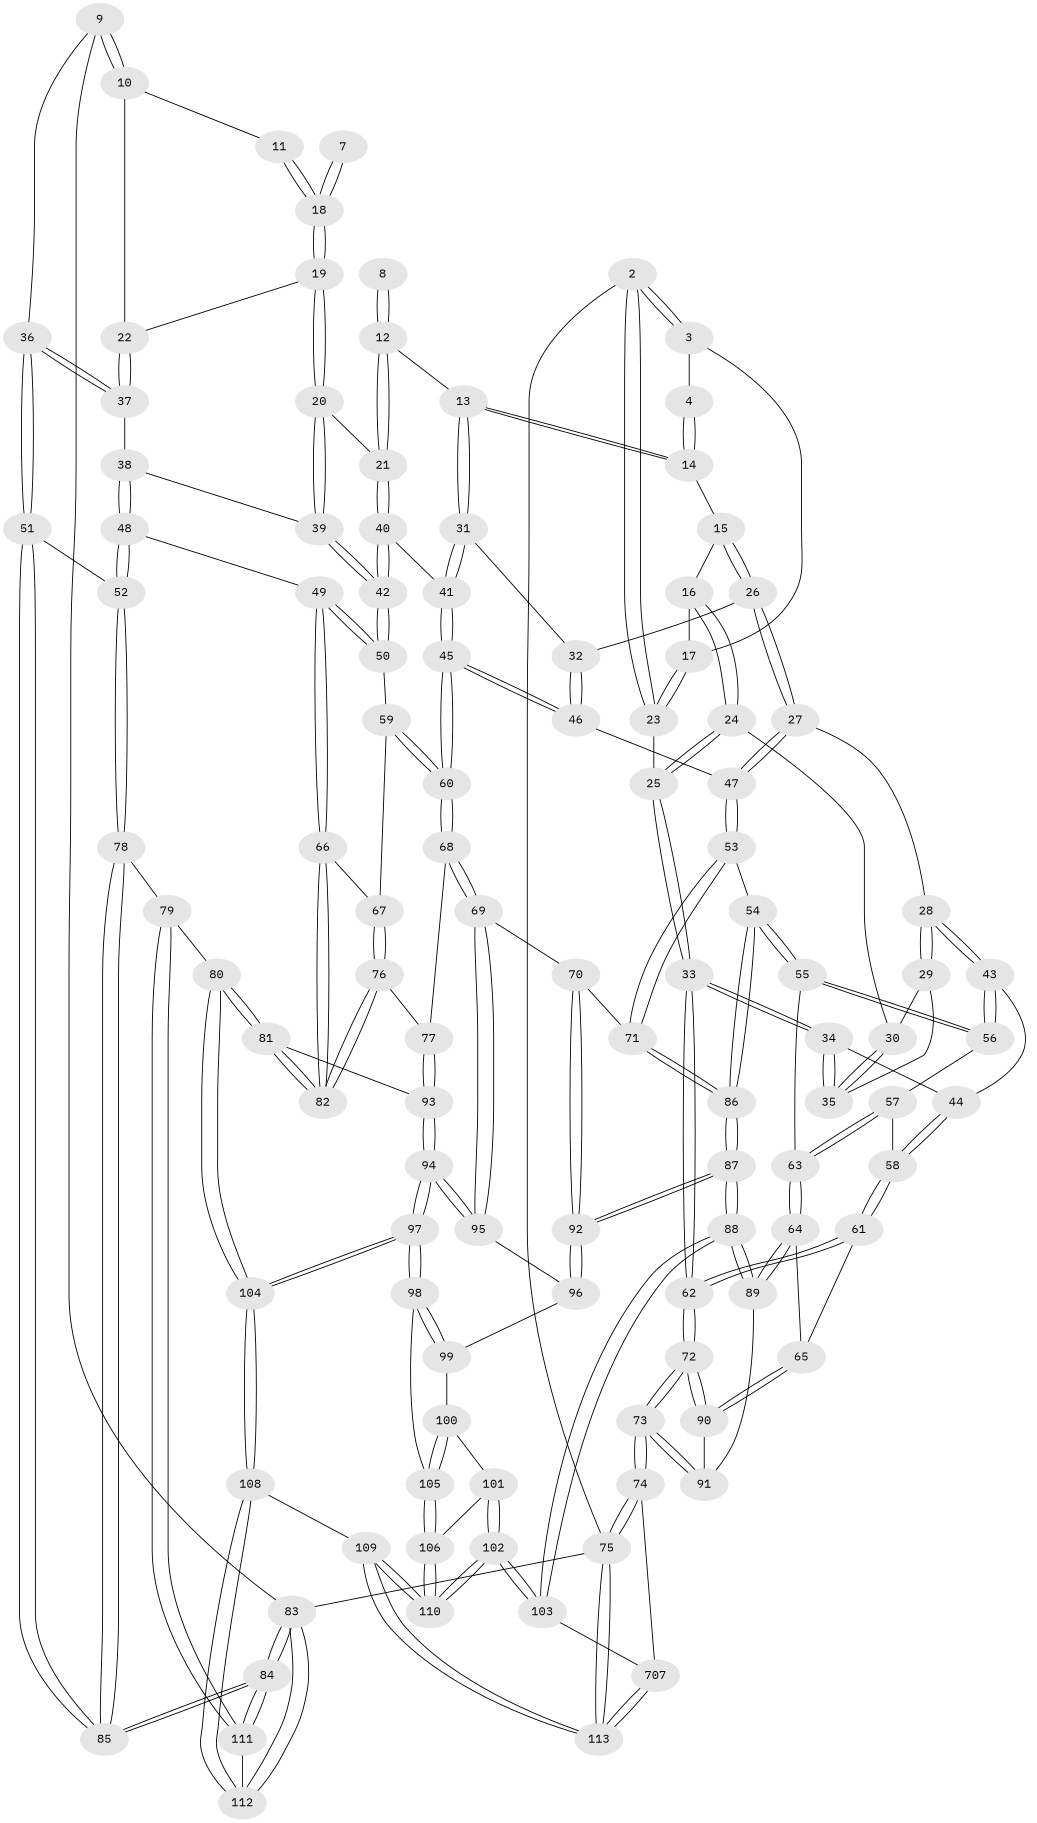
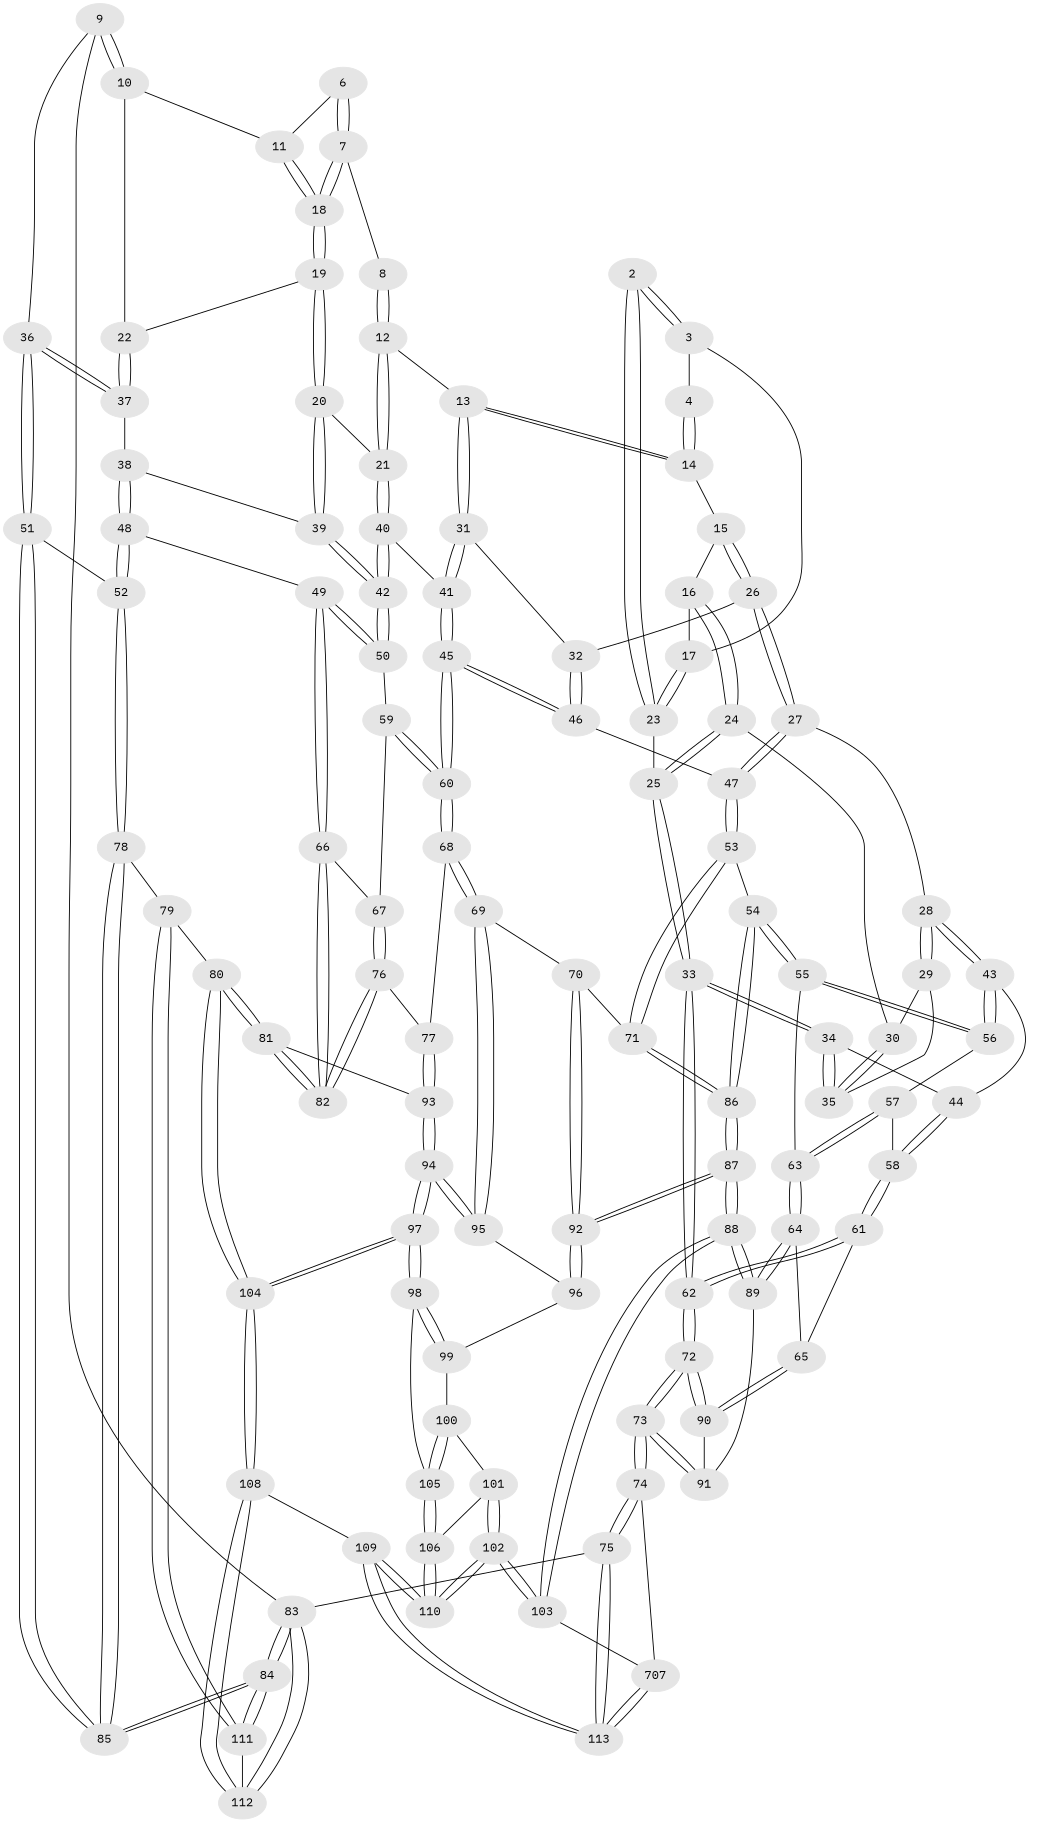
none -> (343, 83)
none -> (363, 211)
(527, 897) -> none
